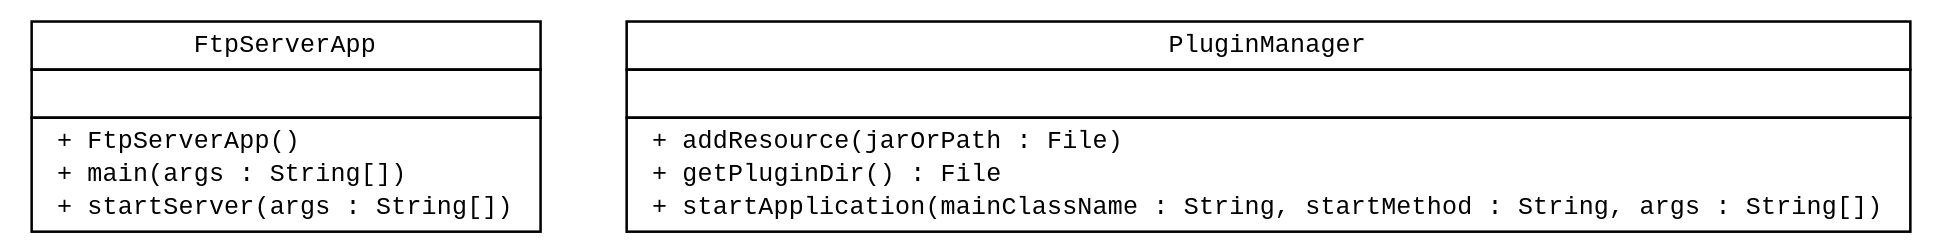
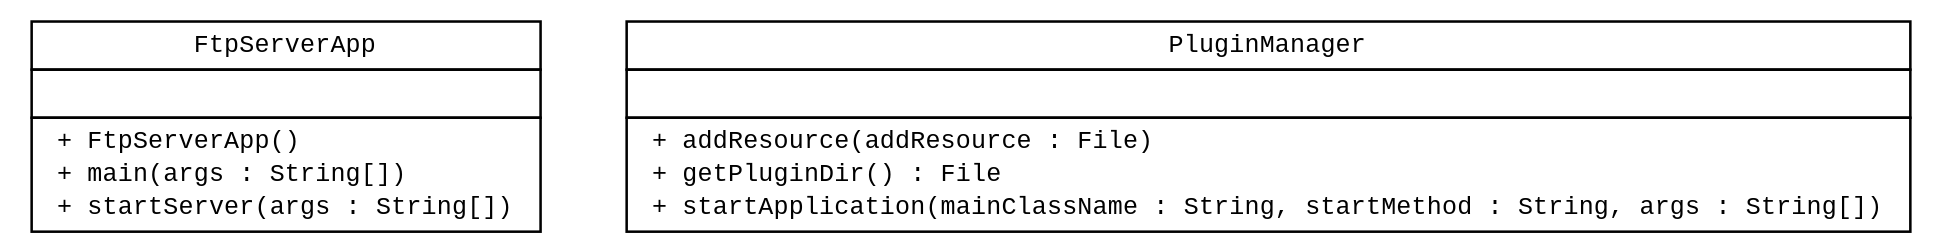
(889, 141) -> (904, 141)
